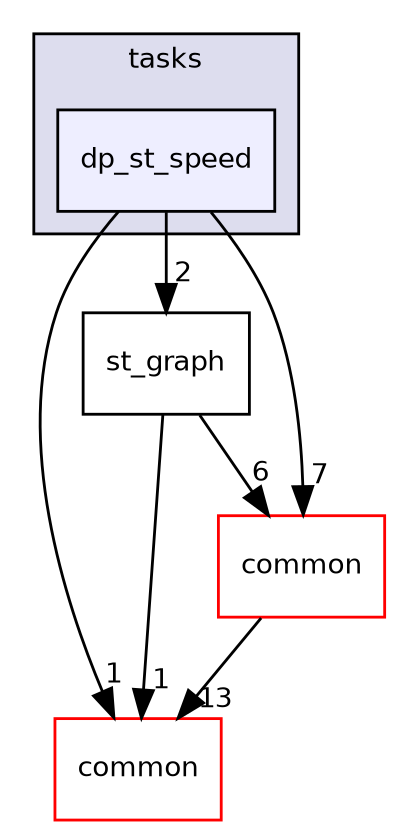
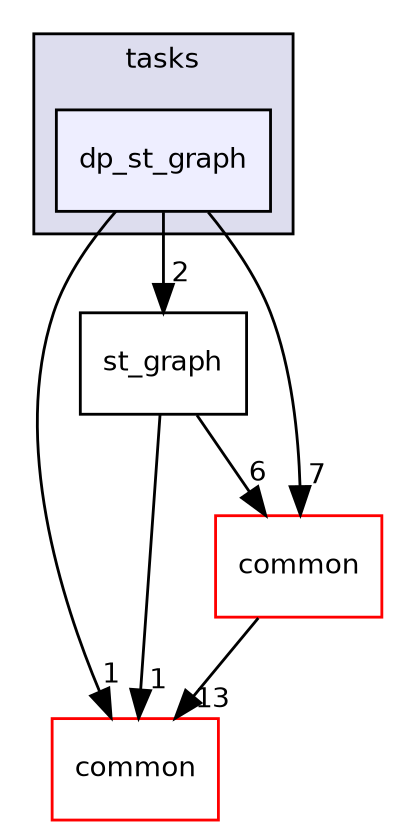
(166, 161) -> (163, 161)
